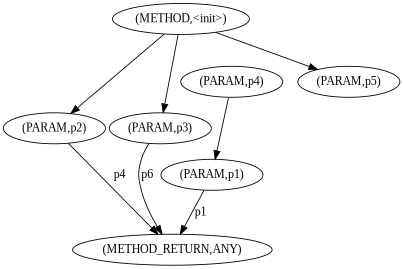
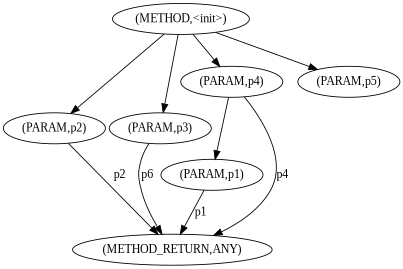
none -> (204, 47)
none -> (276, 172)
(120, 175) -> (120, 175)
